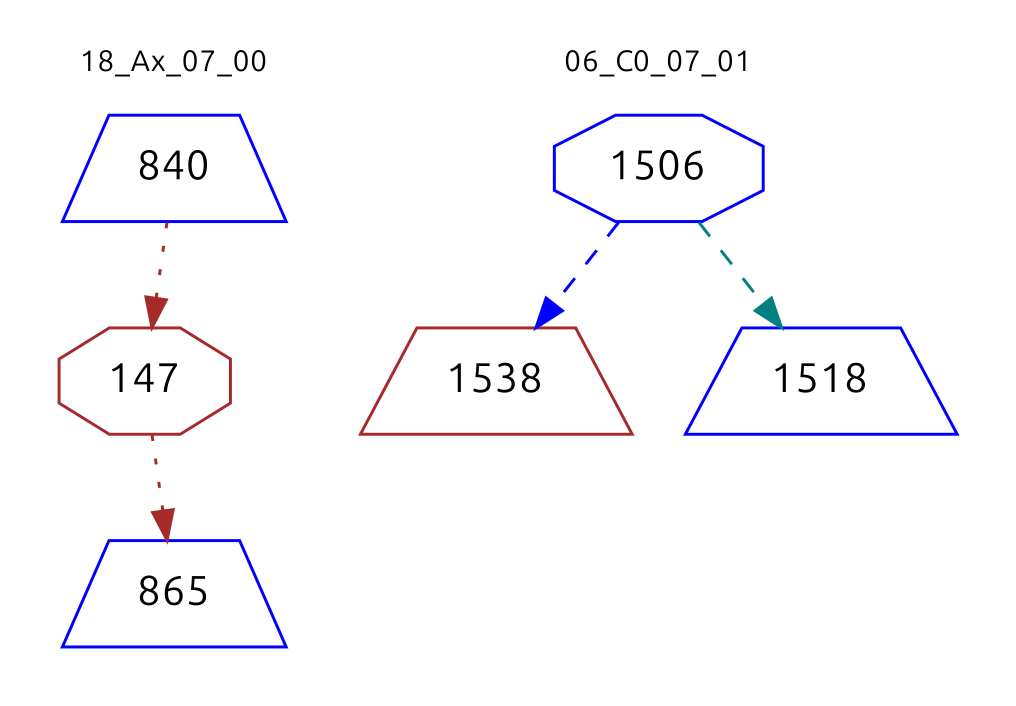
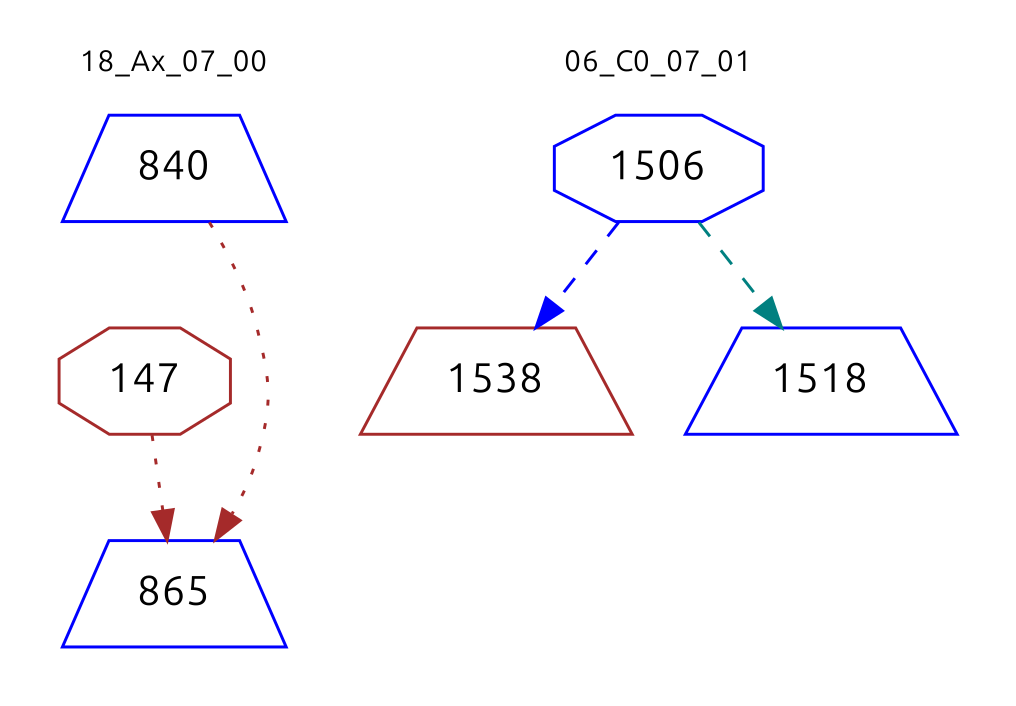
(162, 260) -> (265, 366)
